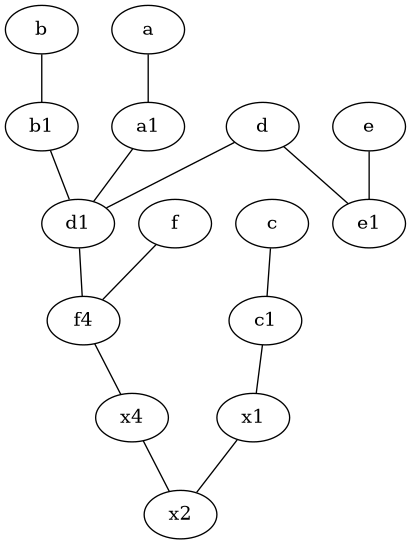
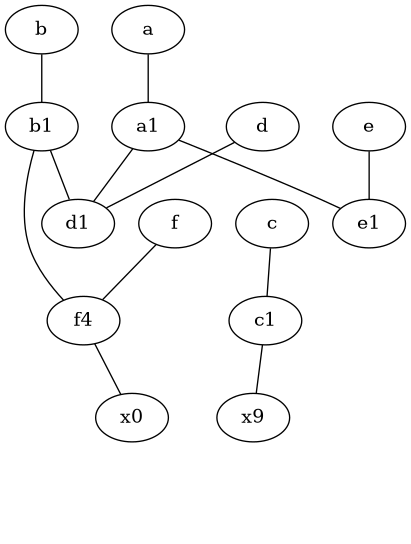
(316, 175) -> (260, 173)
(81, 272) -> (26, 230)
(132, 418) -> (132, 418)
(253, 418) -> (253, 418)
(181, 515) -> none
